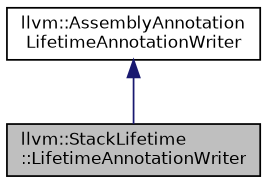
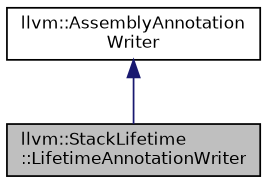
(134, 34) -> (134, 34)
